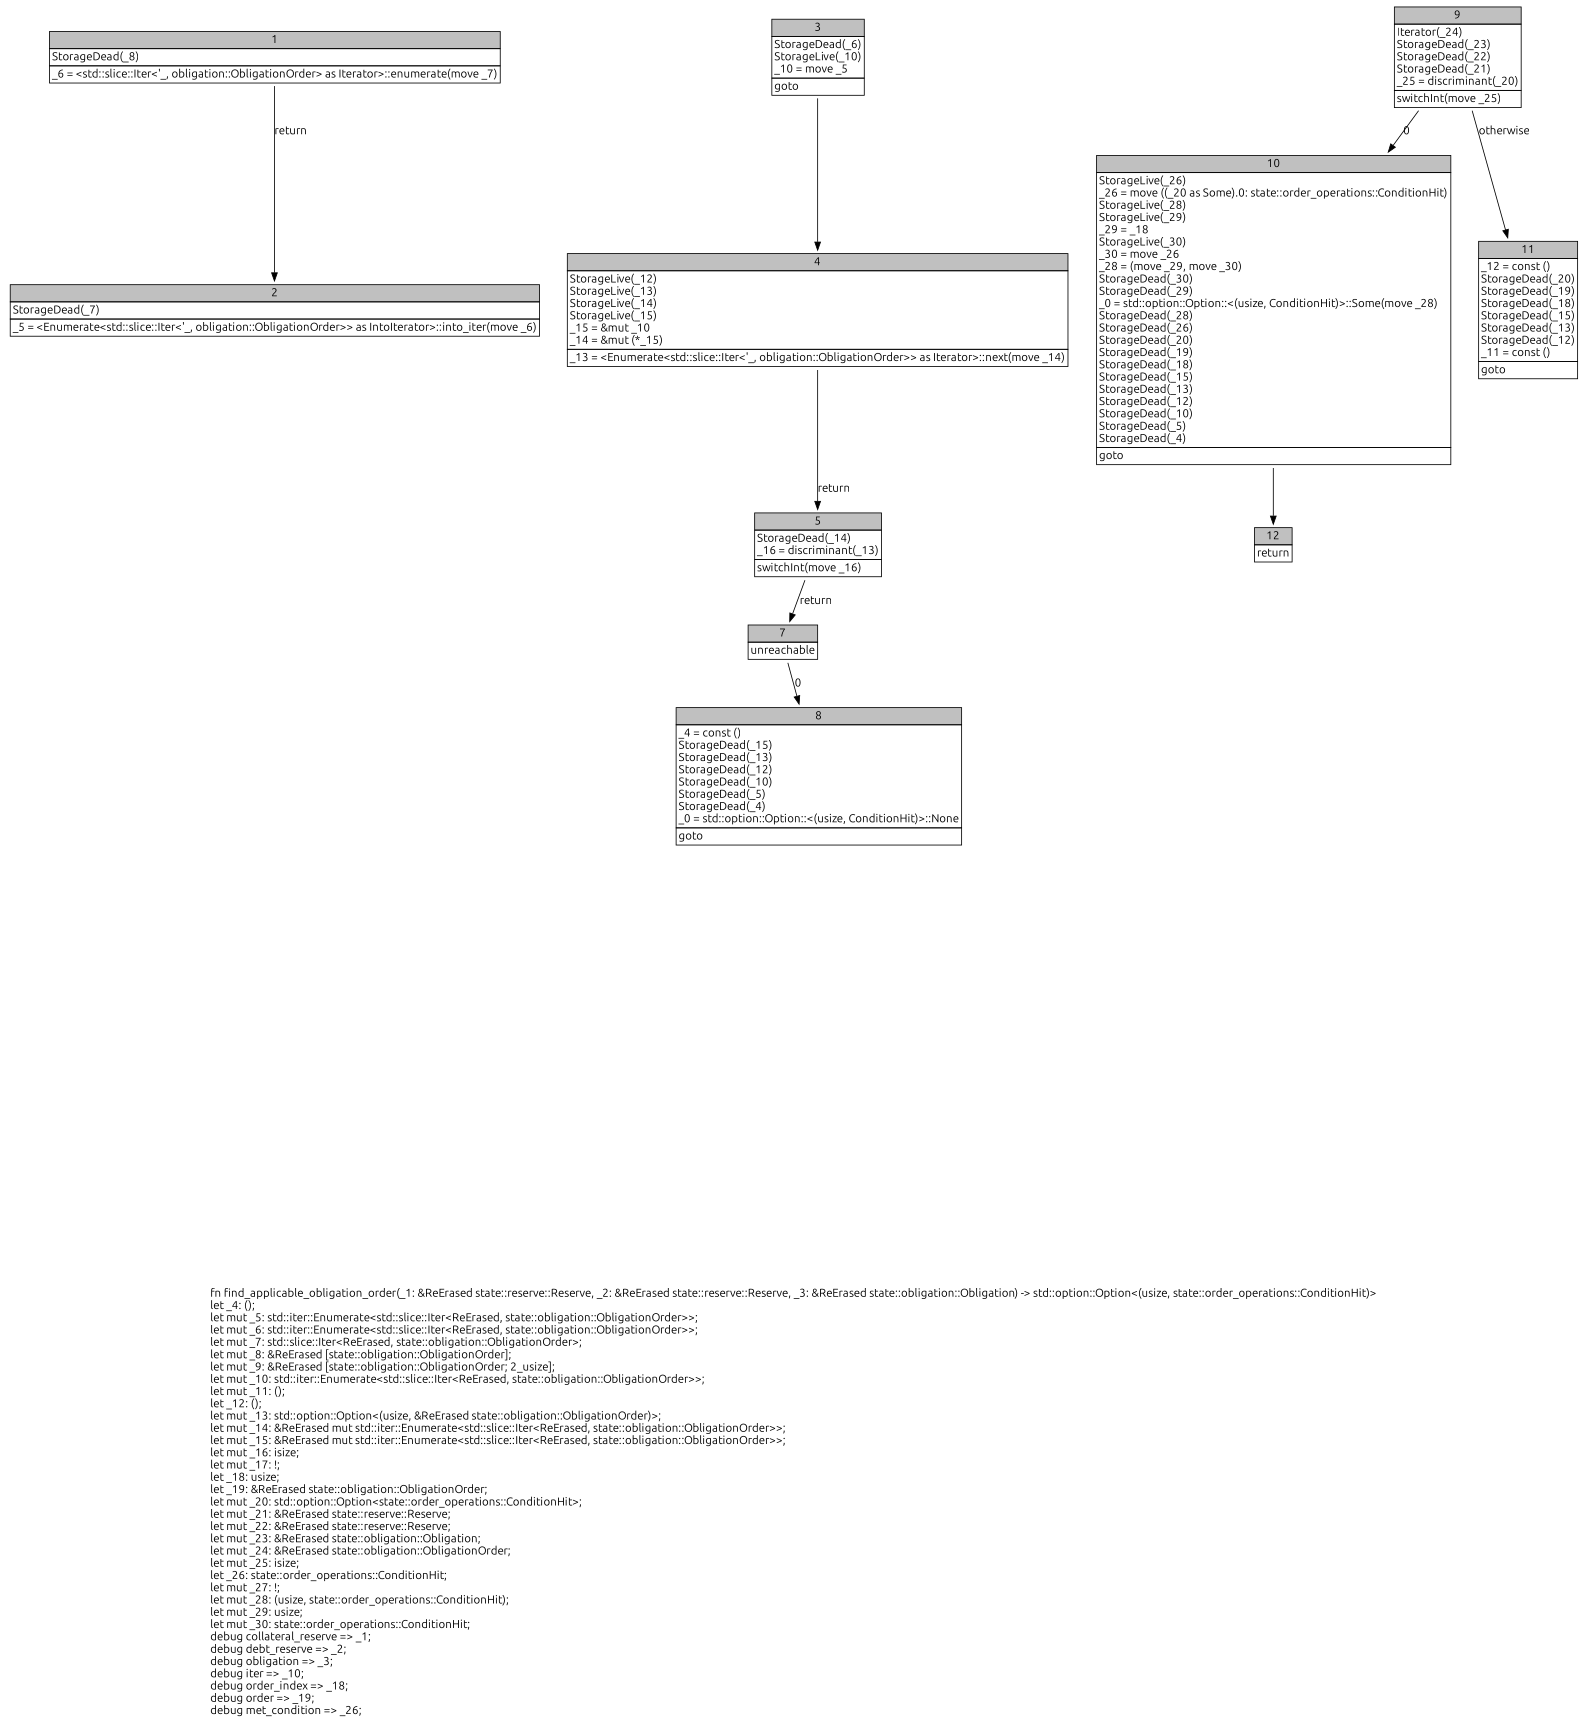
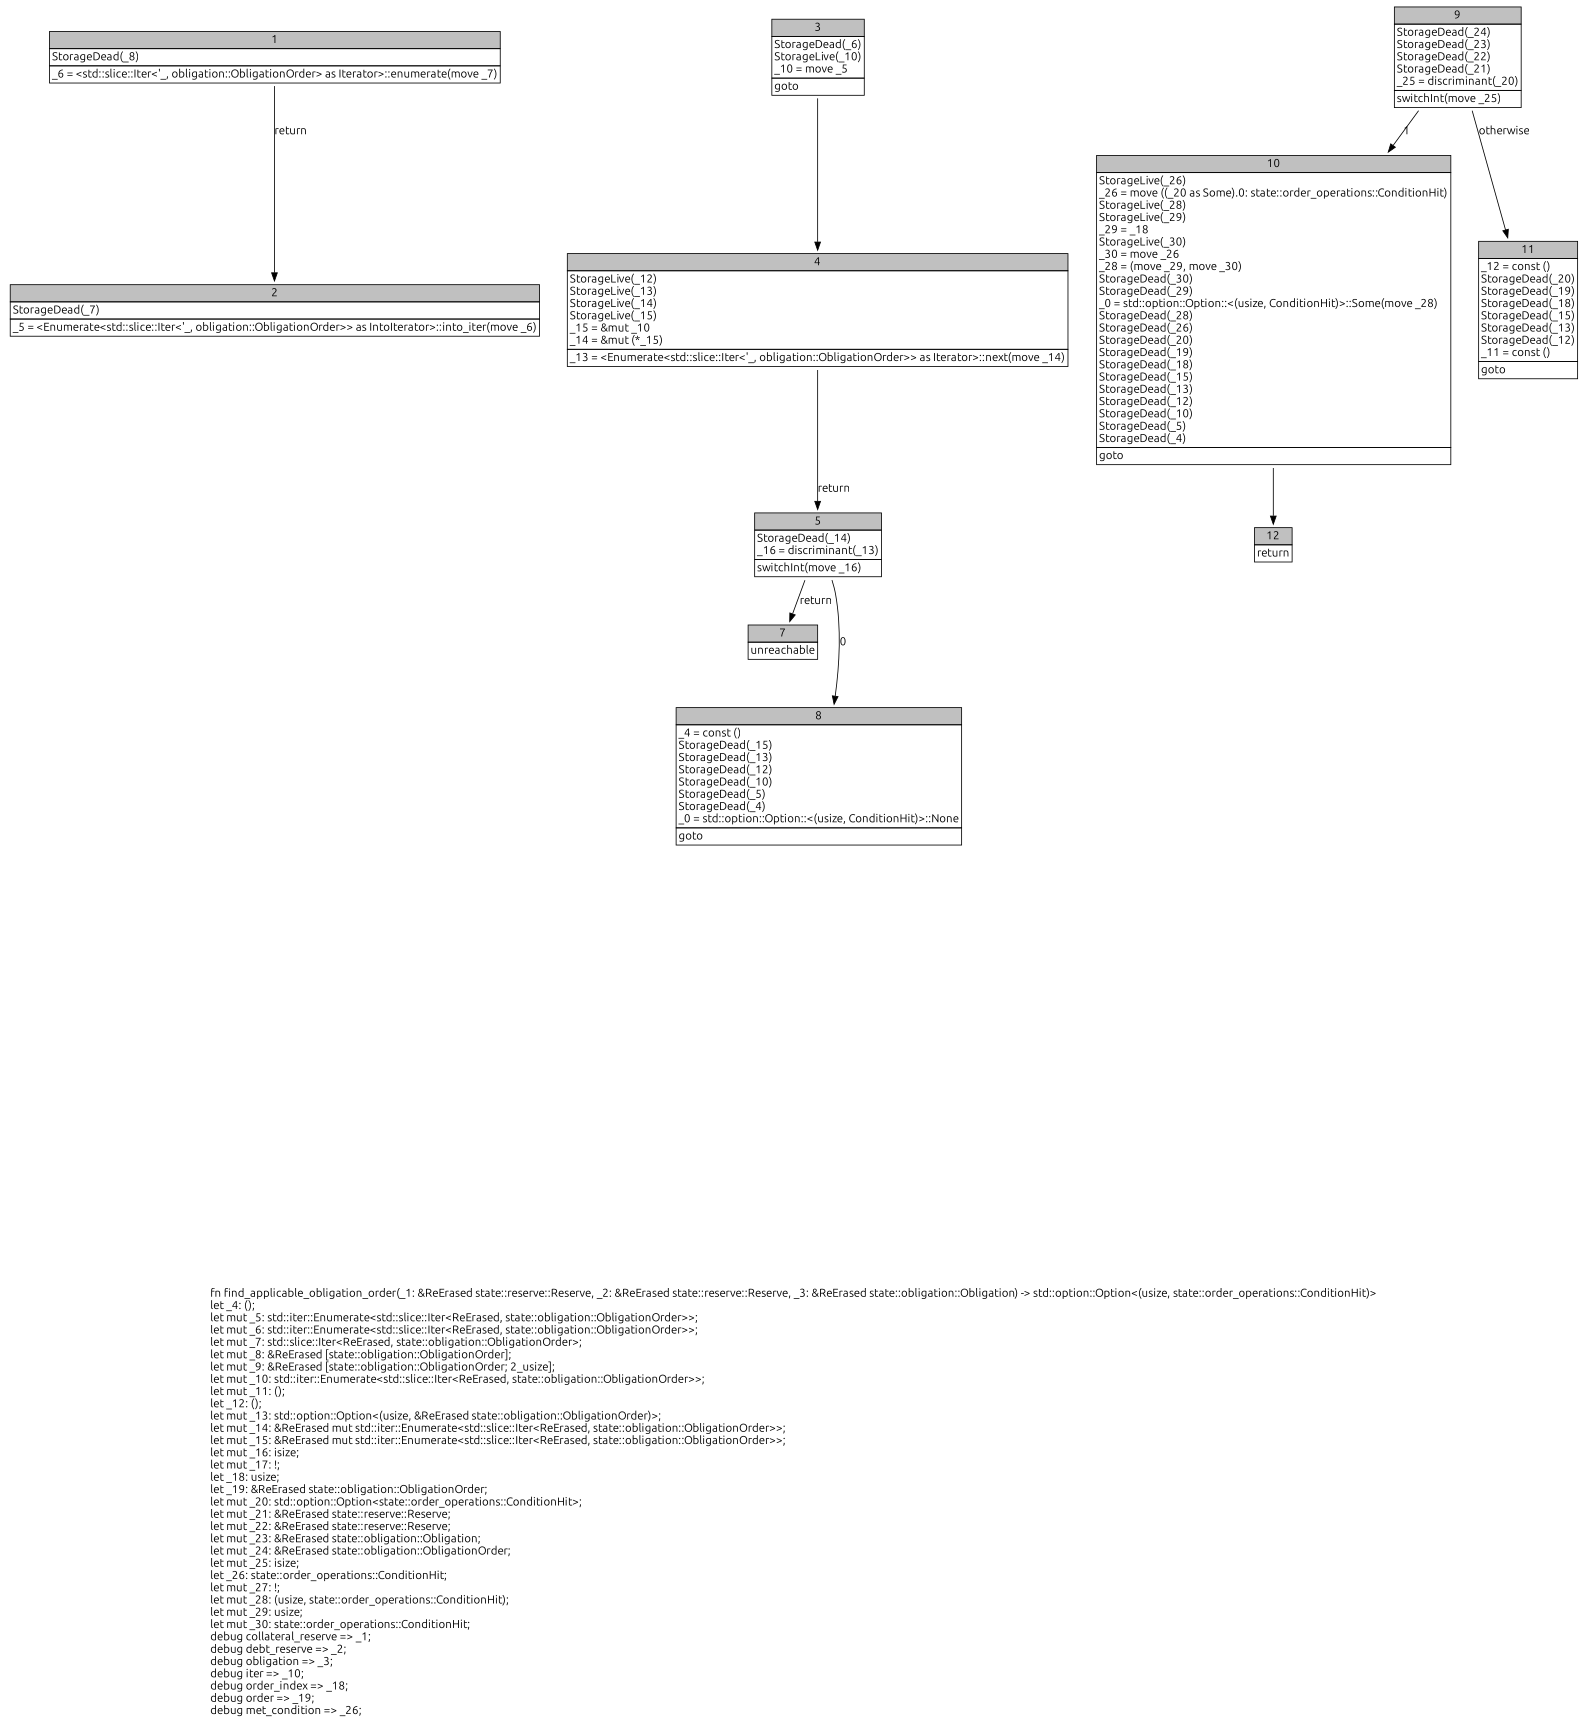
(1430, 32) -> (1444, 32)
(1407, 131) -> (1407, 131)
(792, 679) -> (839, 638)
